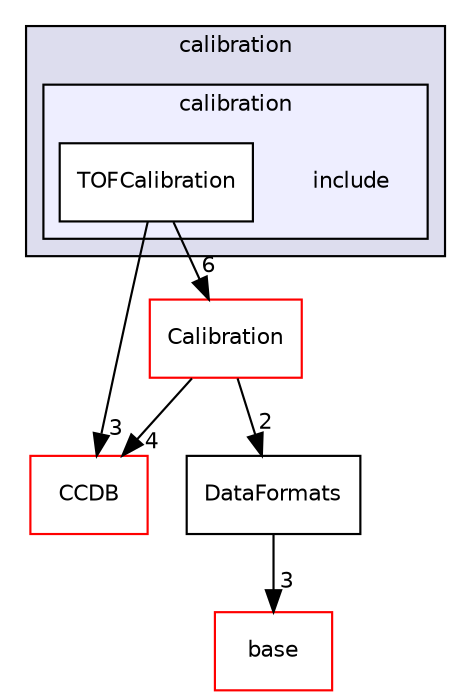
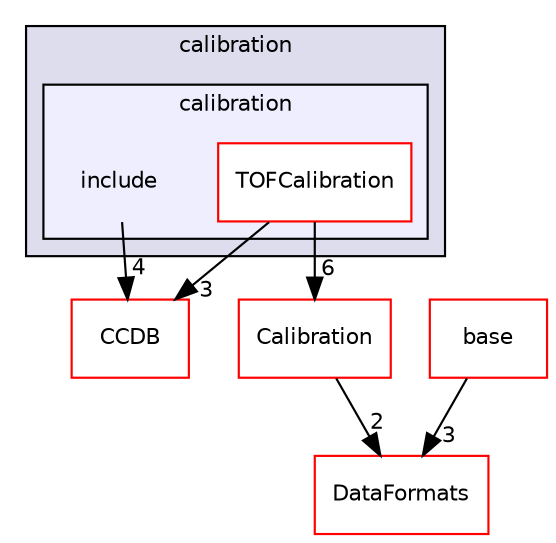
(156, 182) -> (315, 182)
(164, 409) -> (124, 250)
(274, 495) -> (402, 495)
(274, 562) -> (450, 407)
